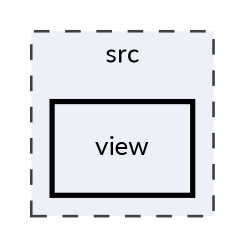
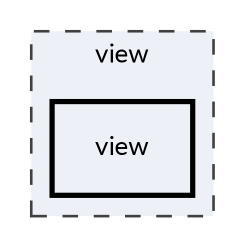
(122, 56) -> (122, 56)
